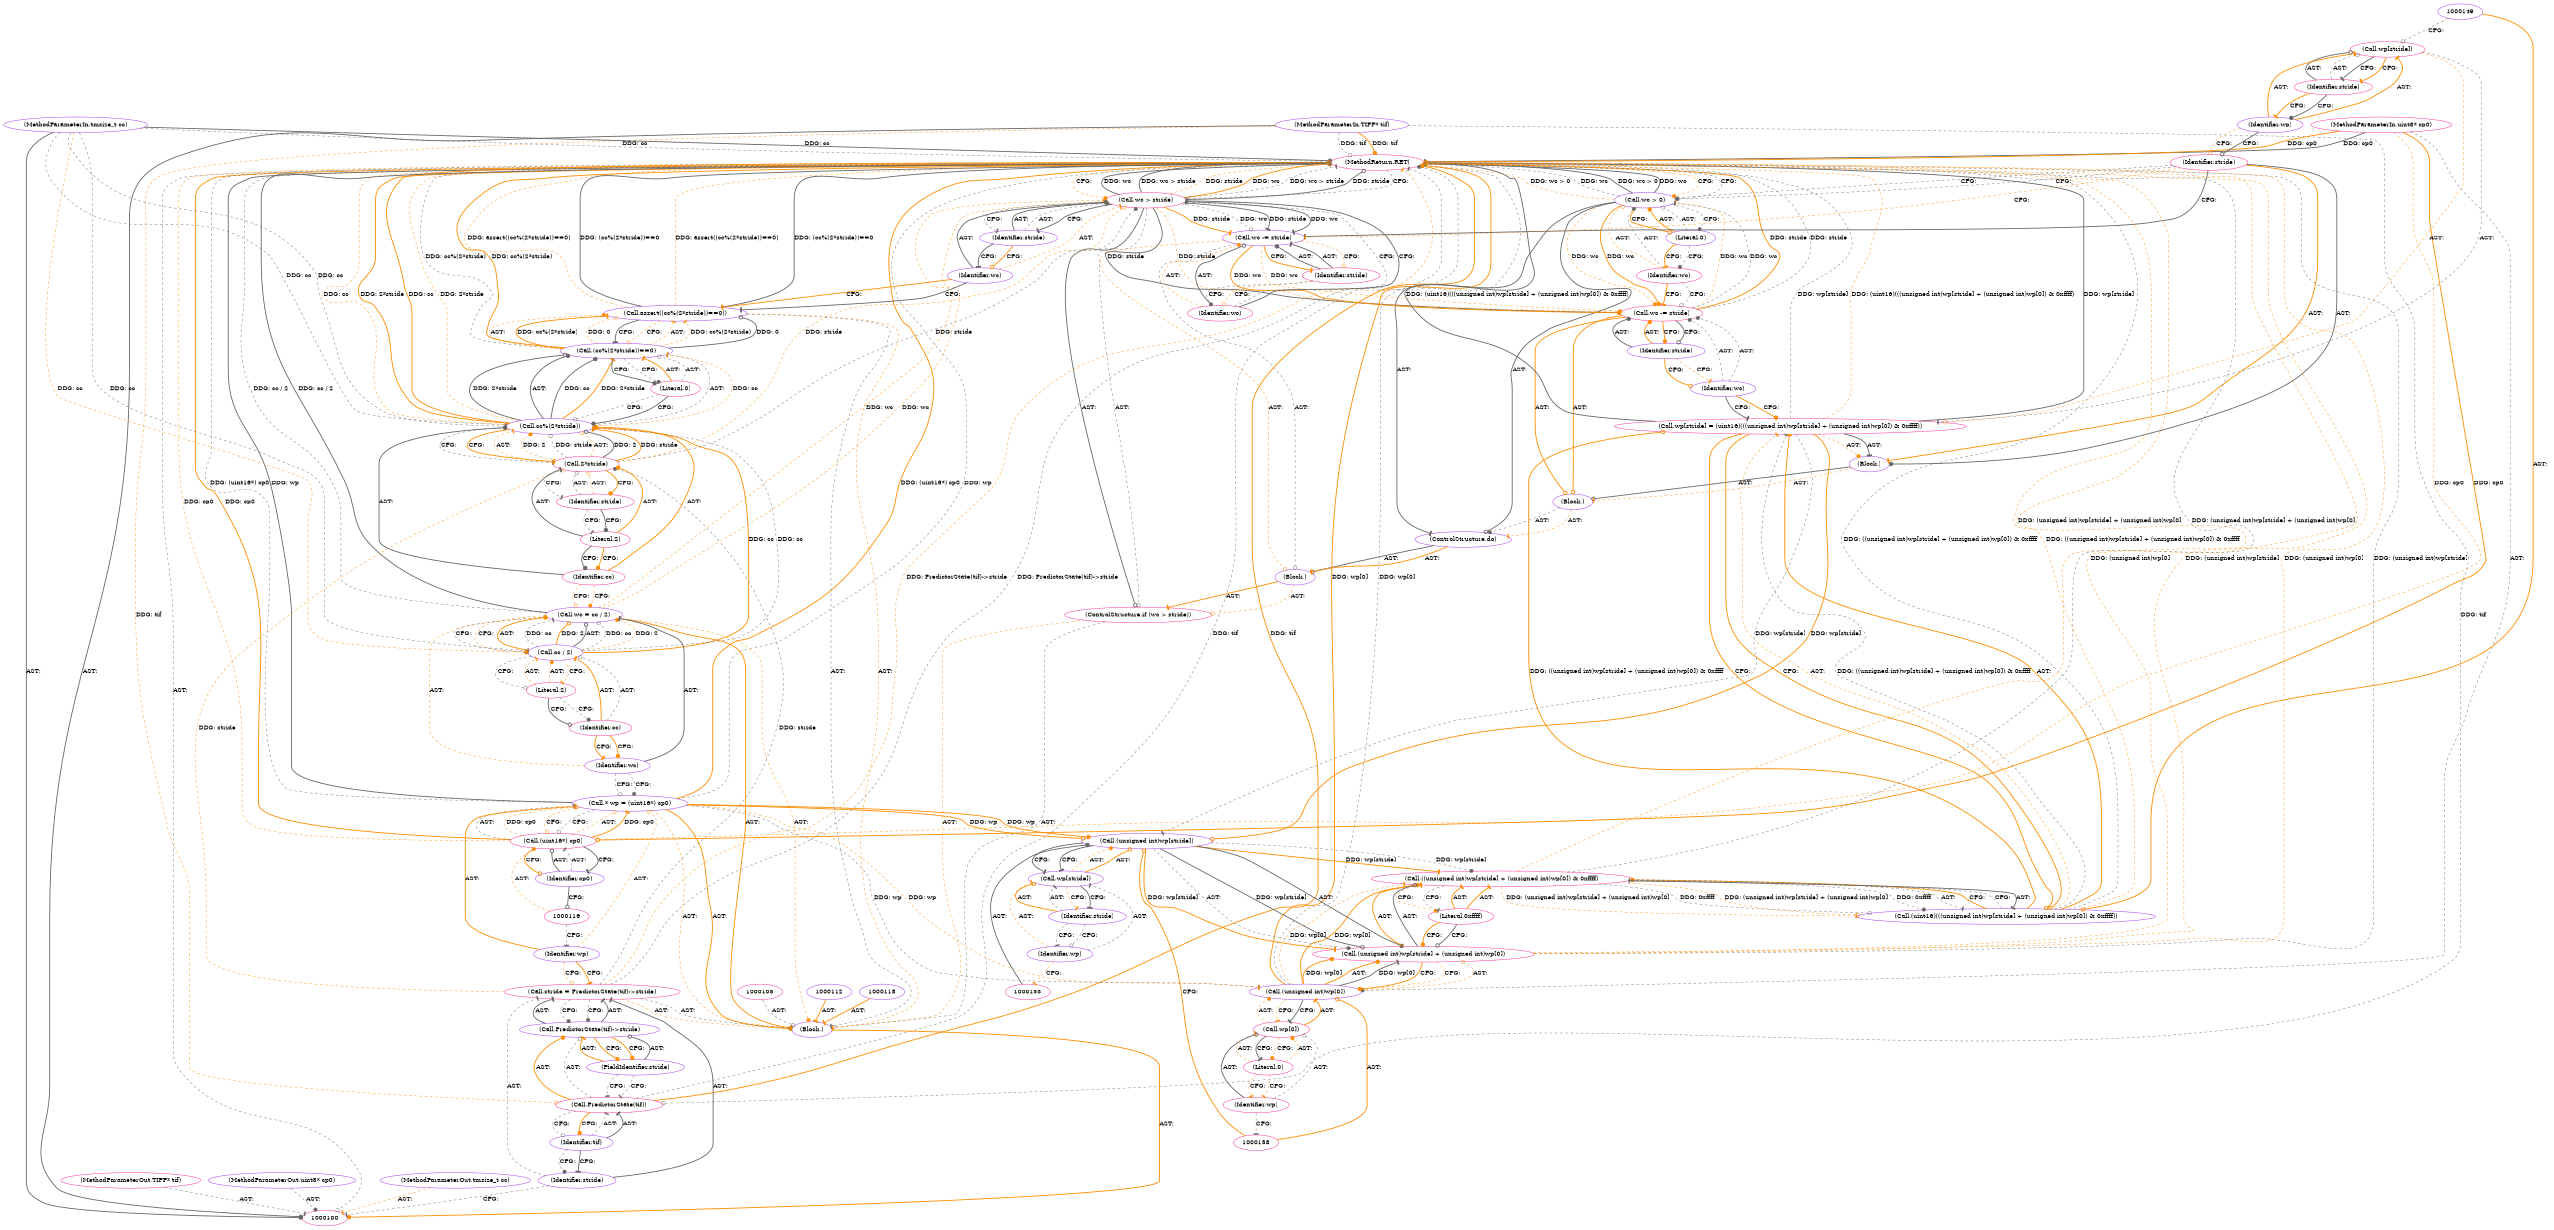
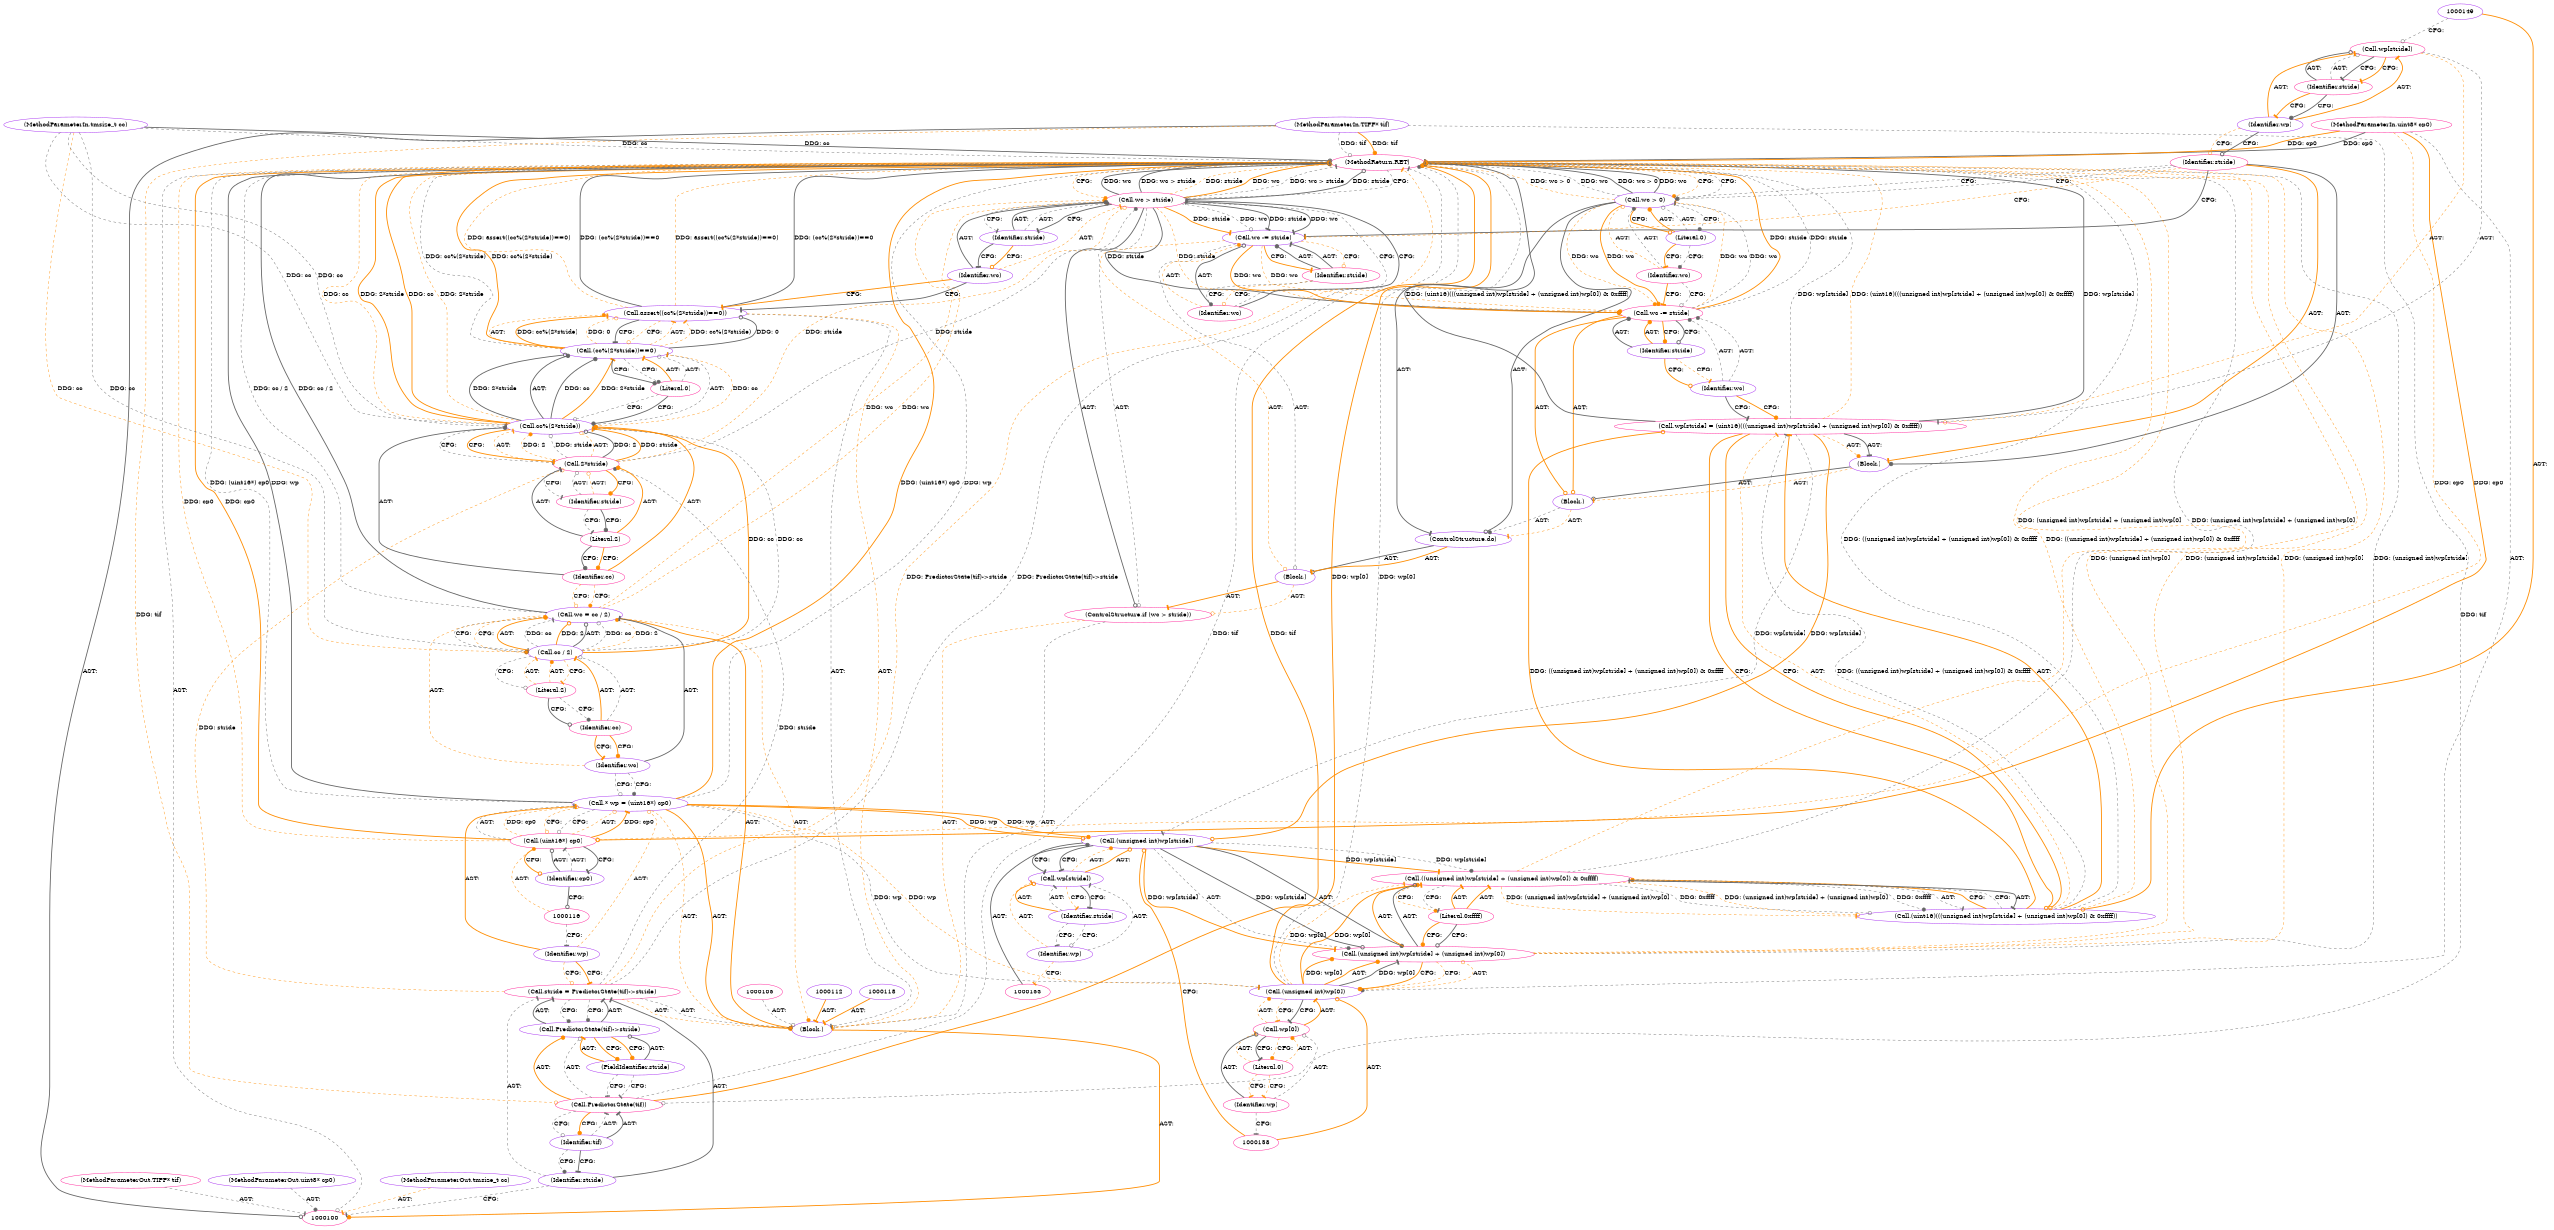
(26, 793) -> none
